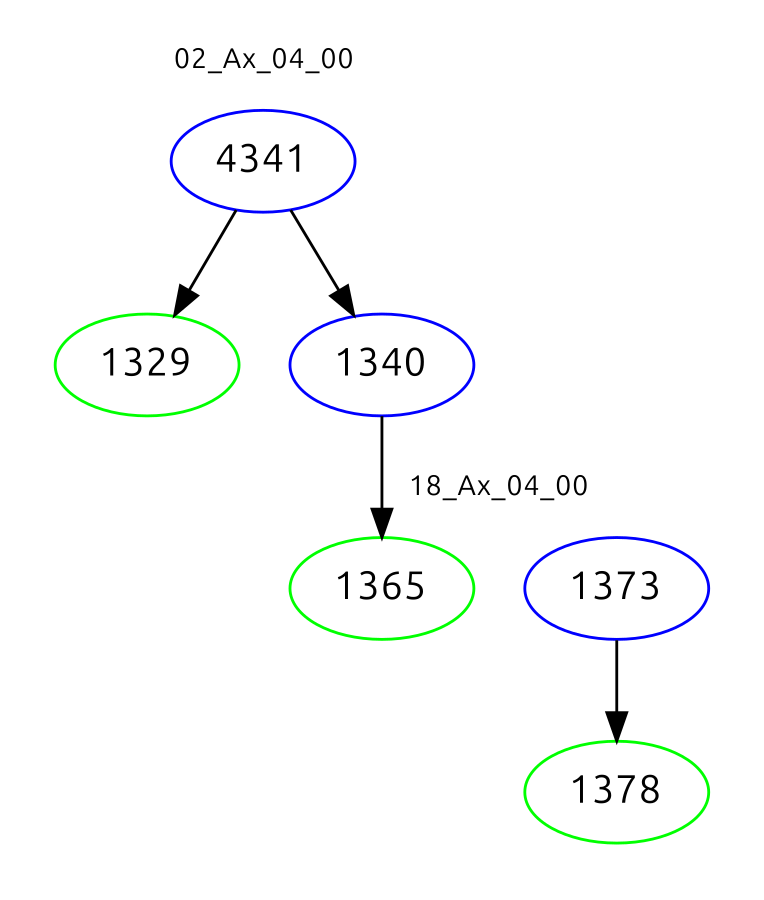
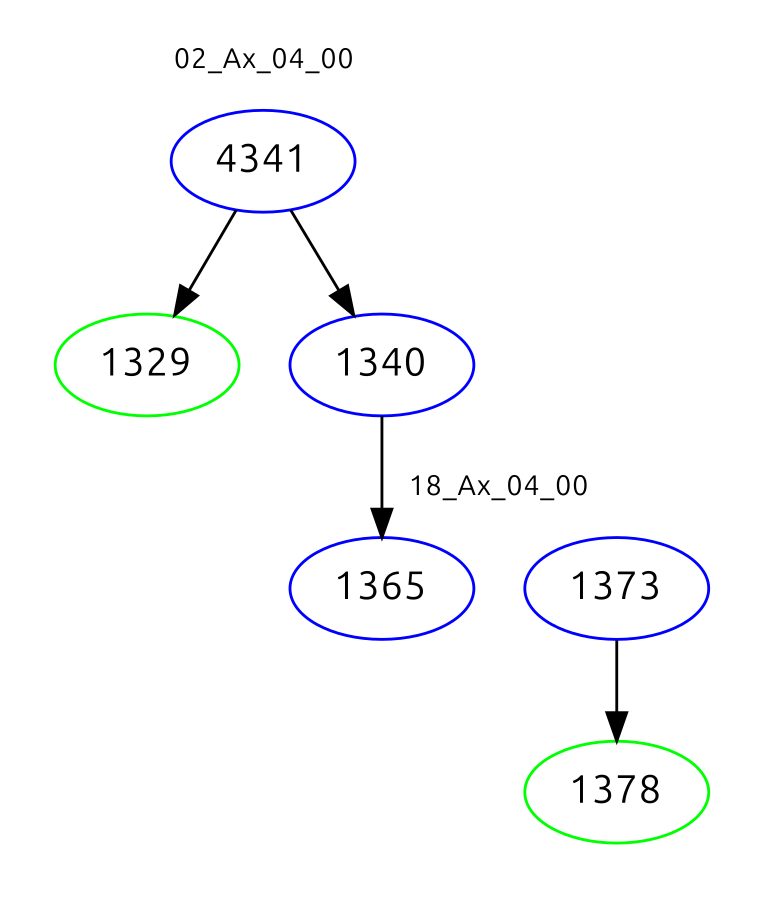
(382, 588) -> (382, 588)
